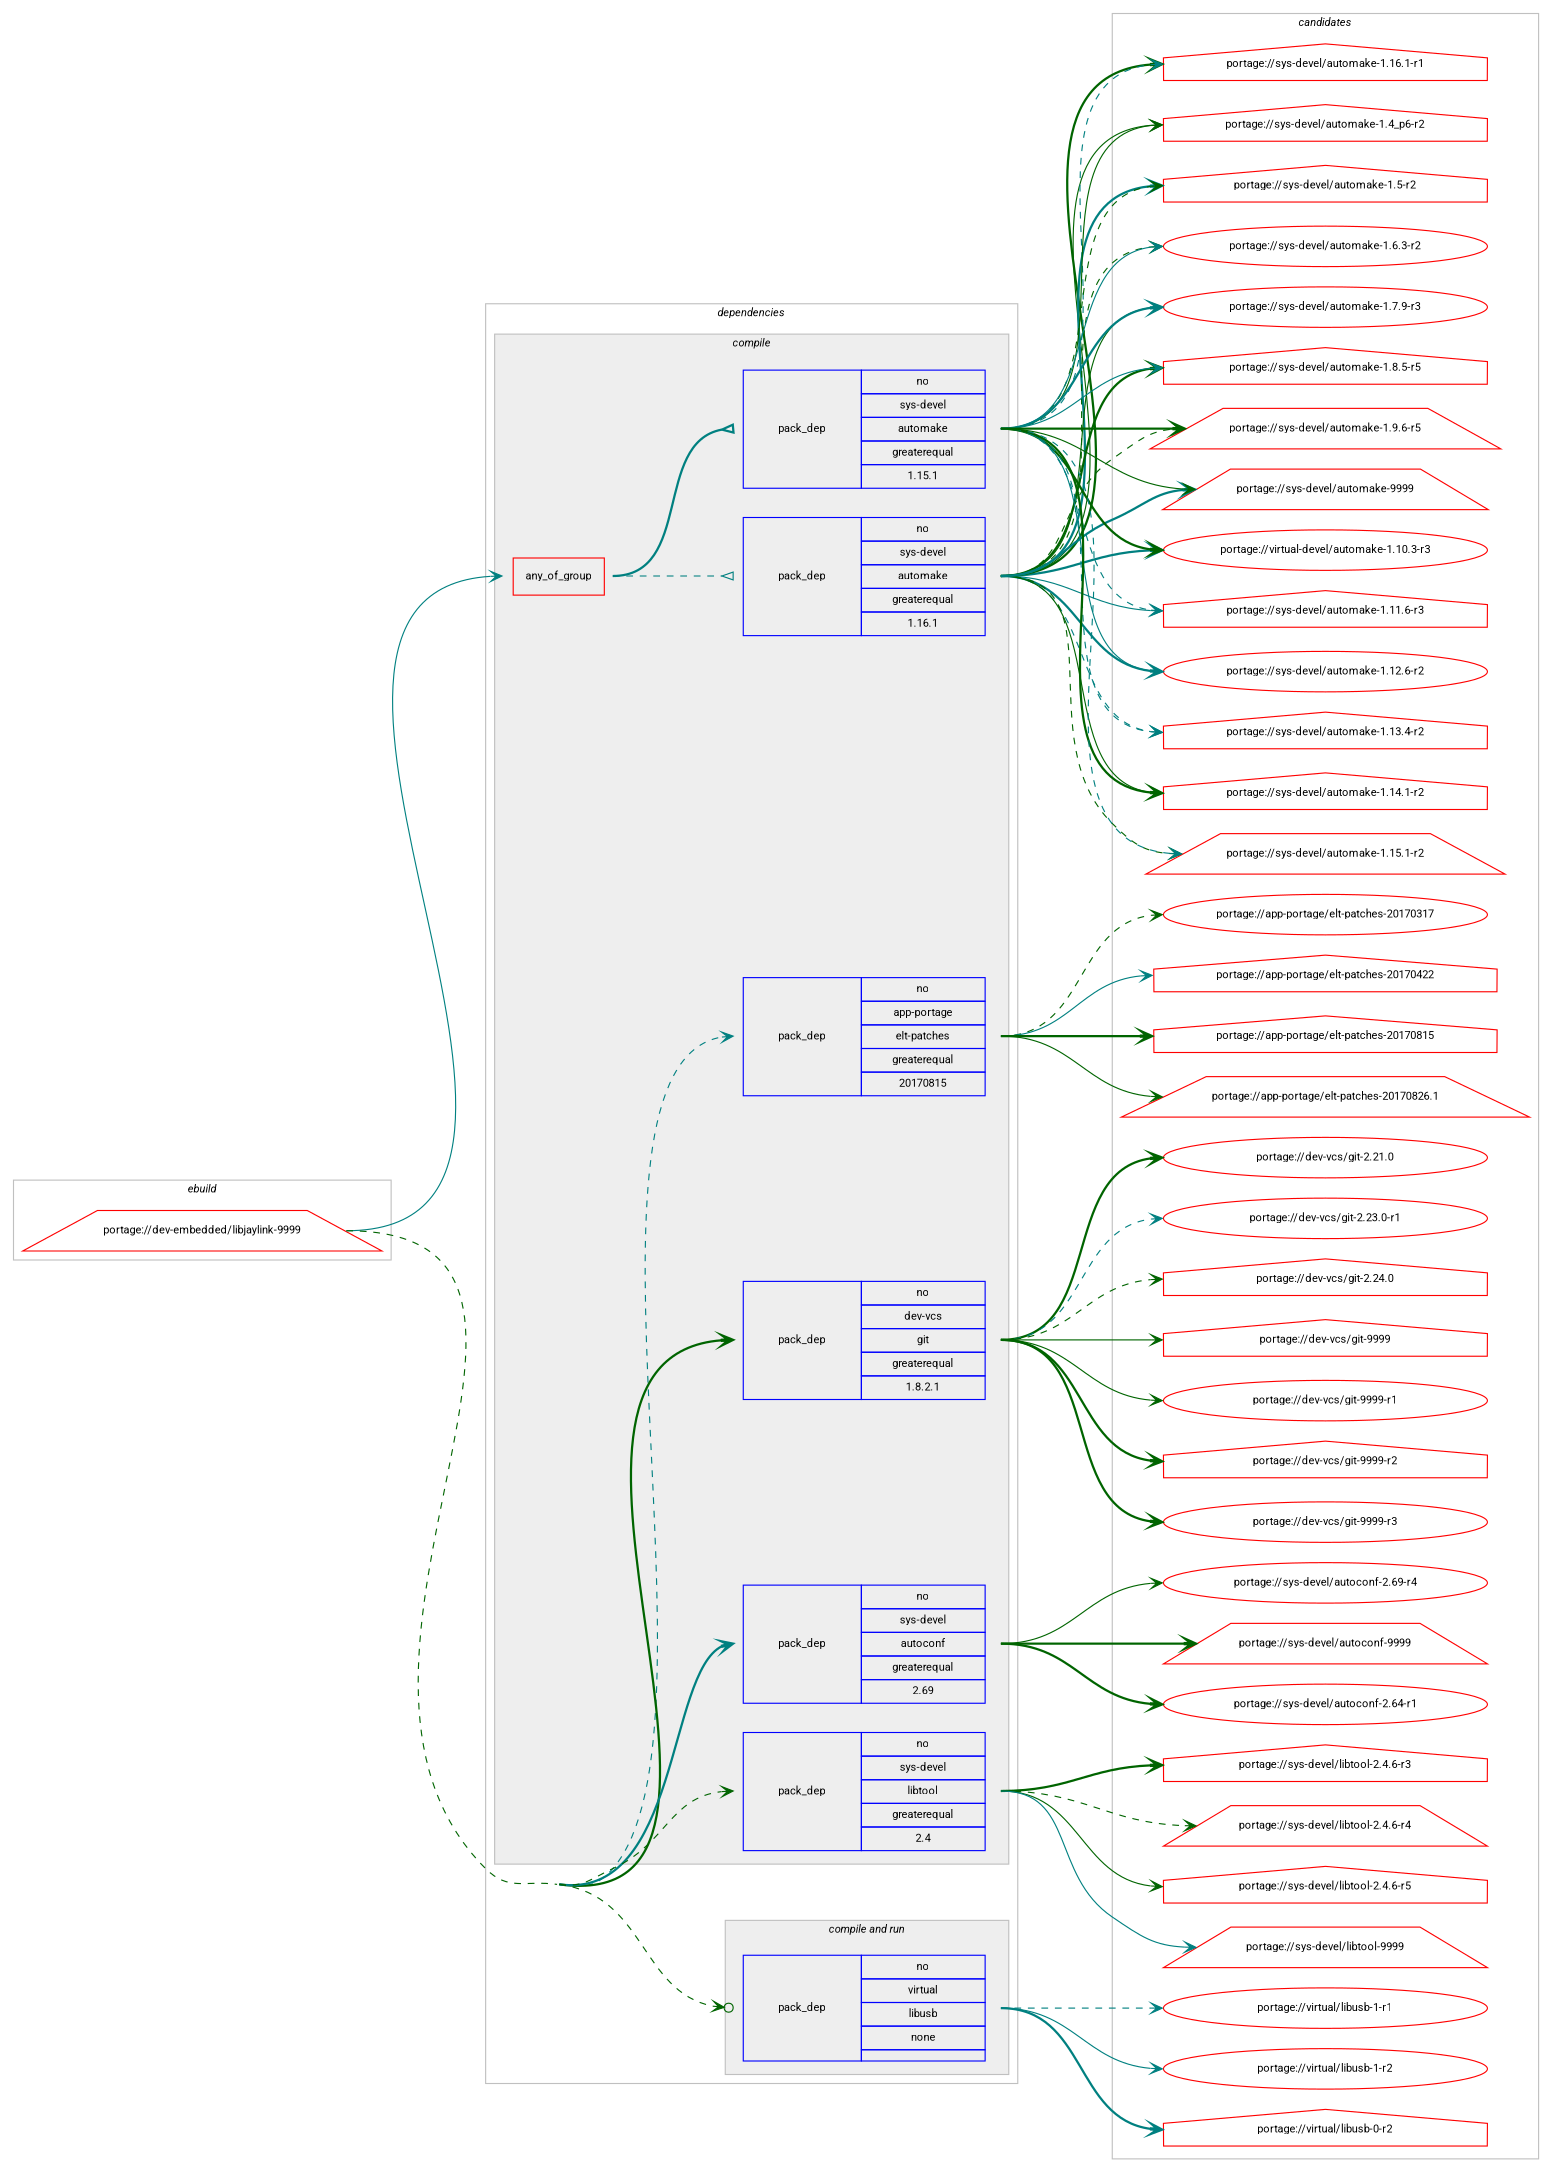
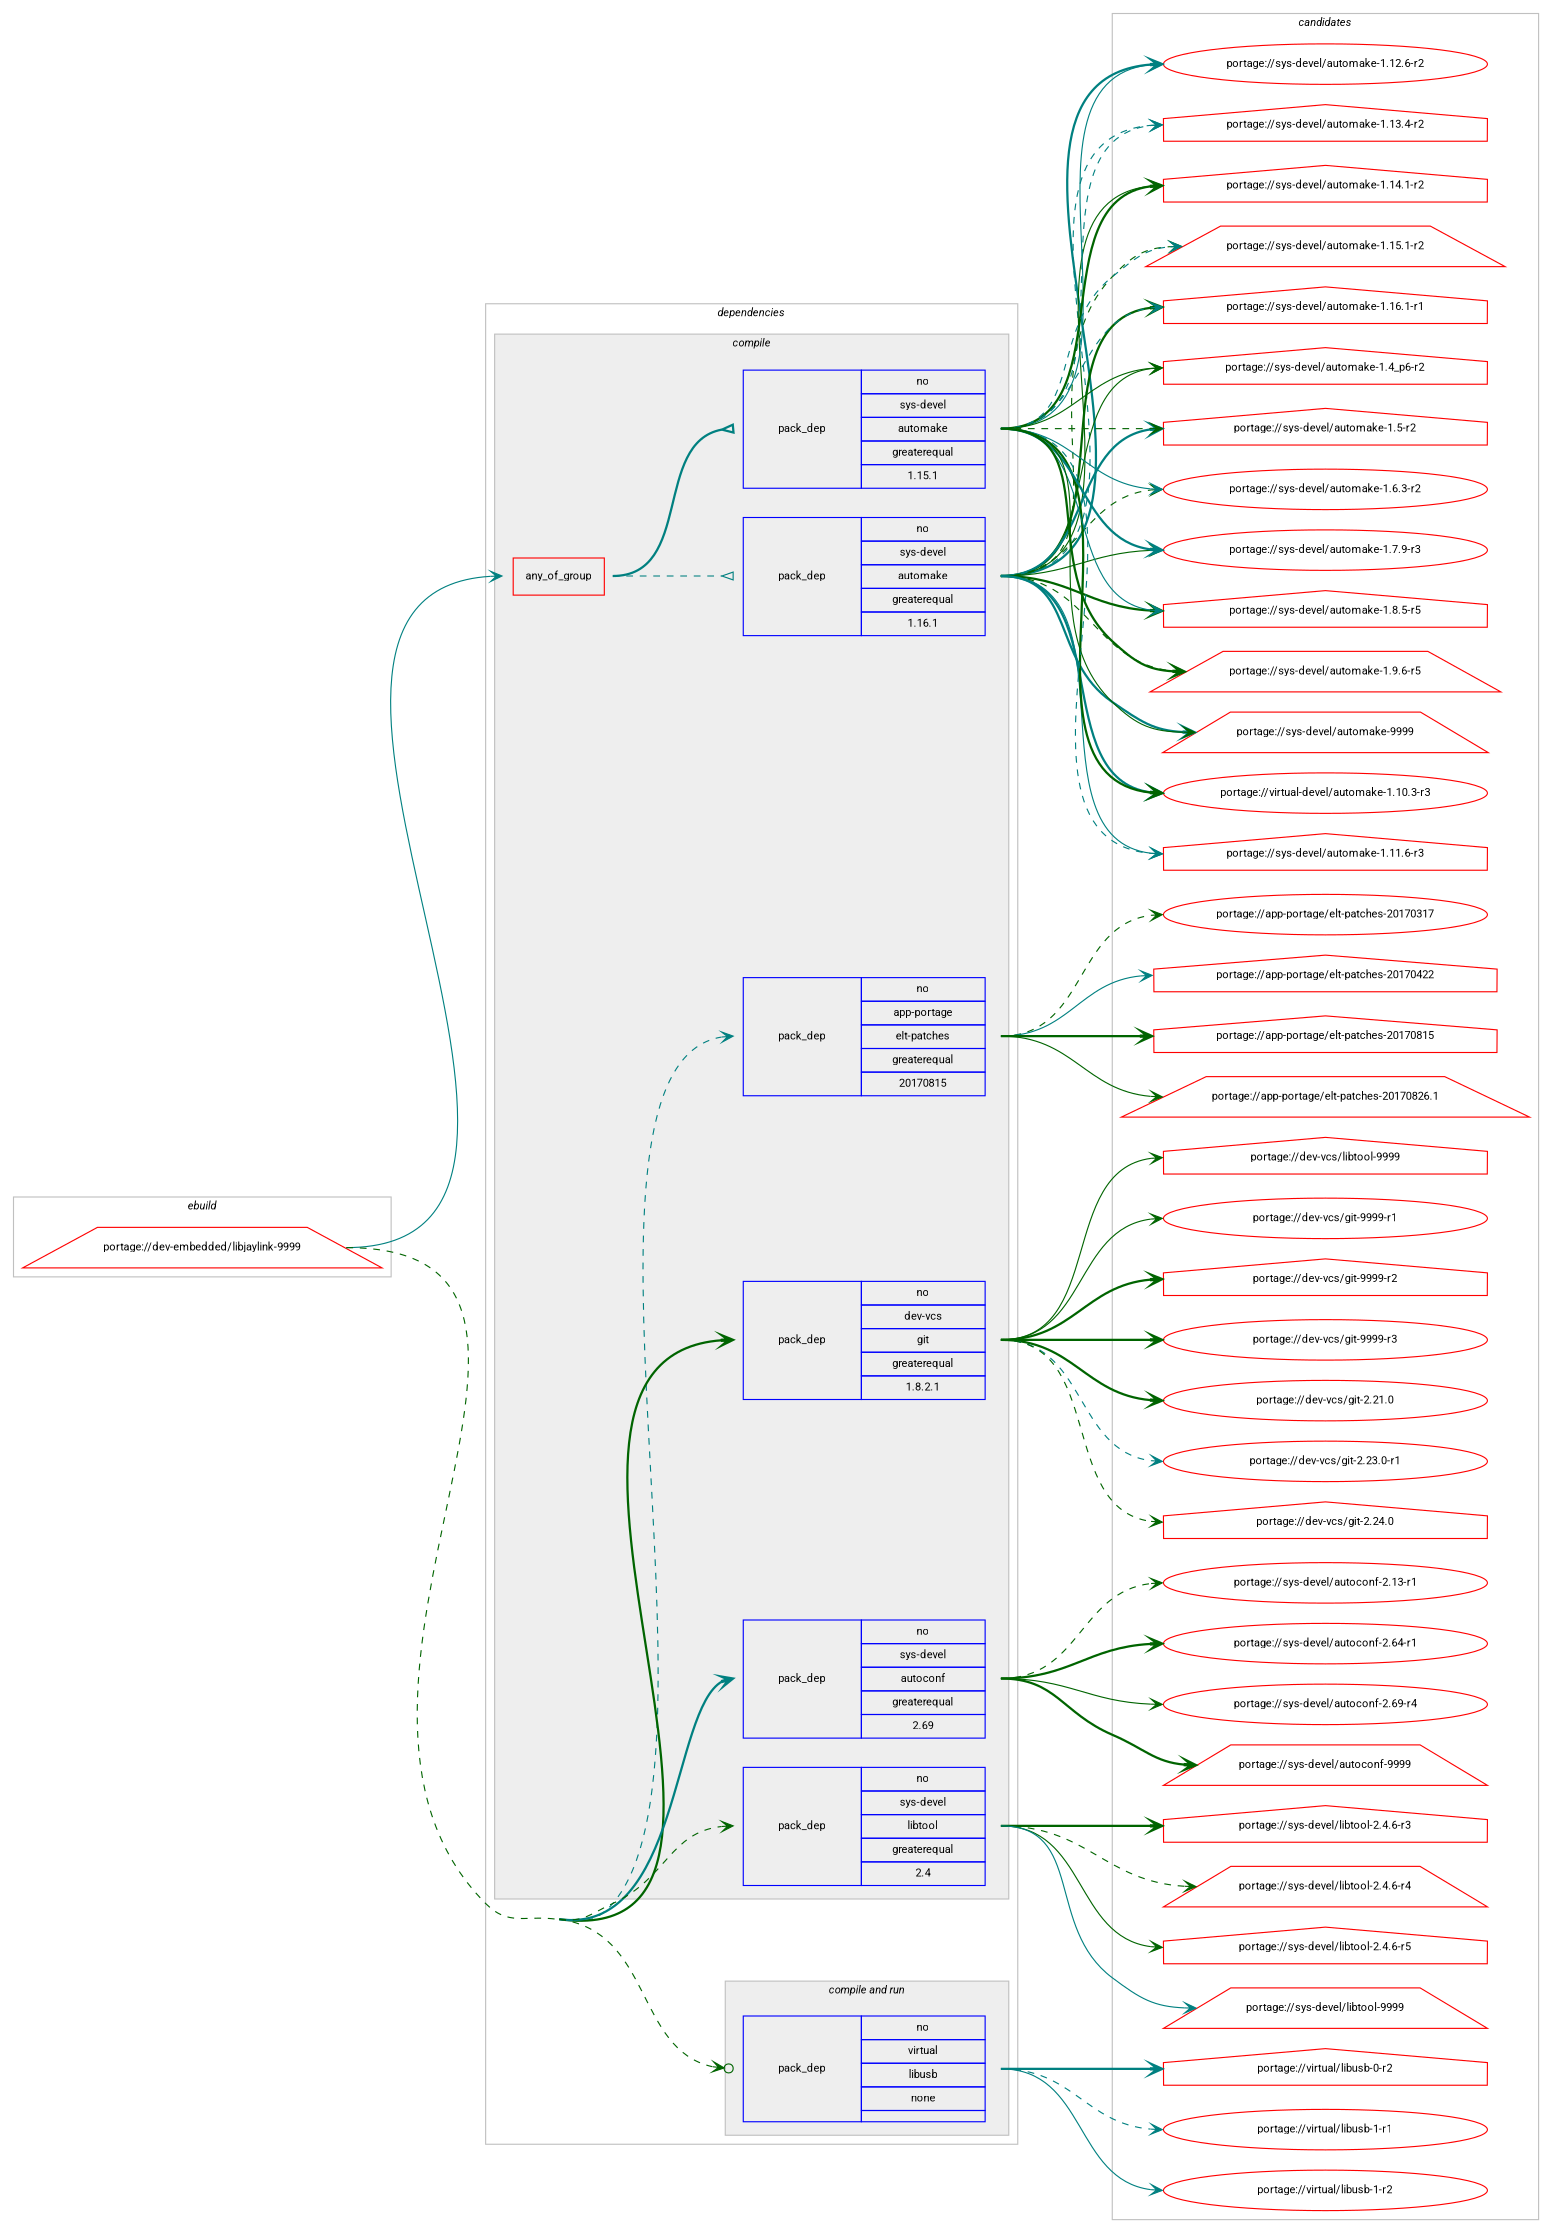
(1325, 1340) -> (1325, 1158)
none -> (1325, 1583)
